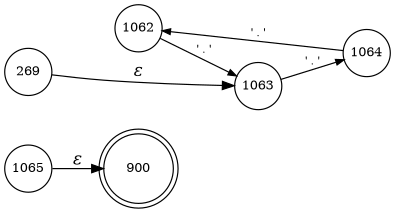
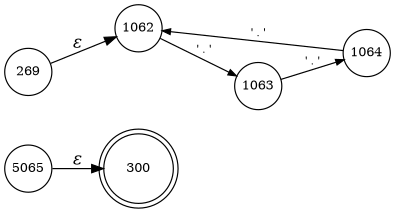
(137, 82) -> (78, 52)
(28, 169) -> (28, 169)
(139, 169) -> (139, 169)
